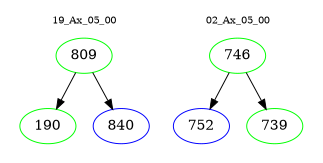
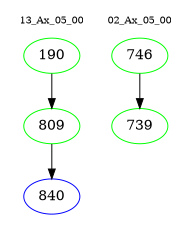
(85, 21) -> (52, 21)
(68, 86) -> (52, 86)
(201, 126) -> none
